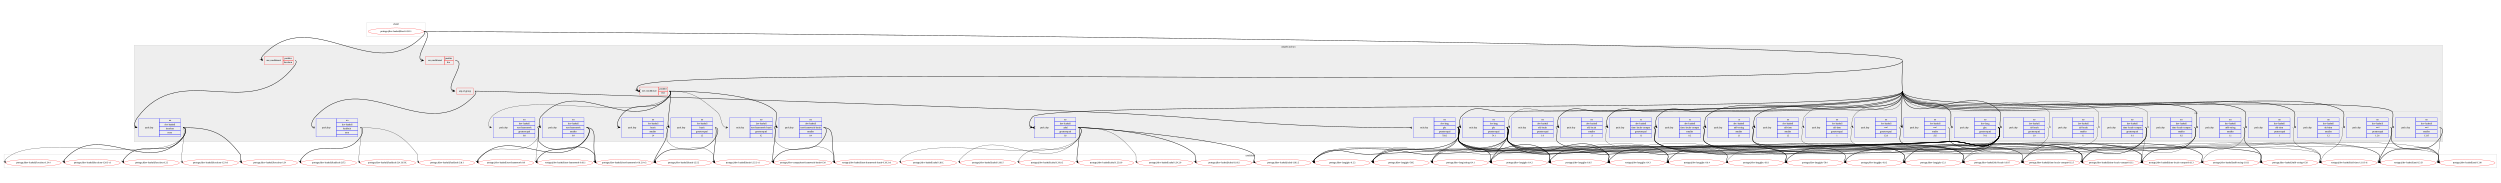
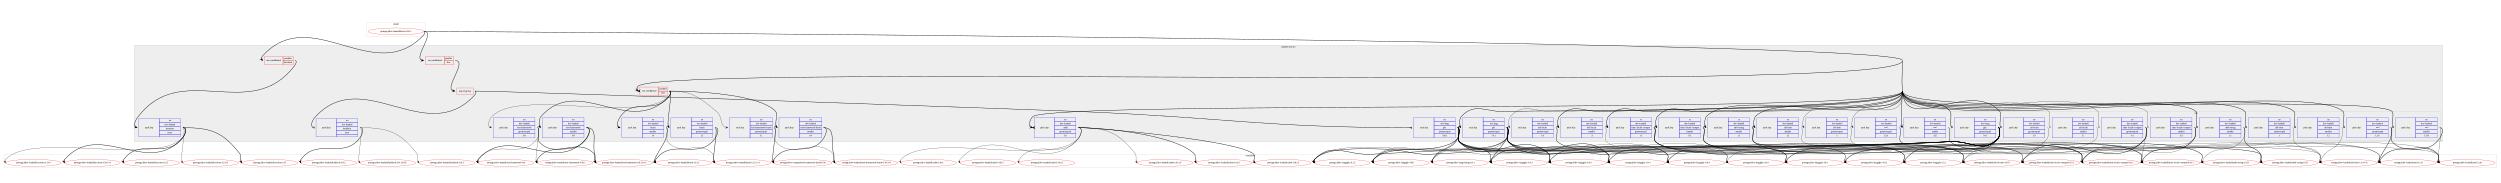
(1106, 163) -> none
